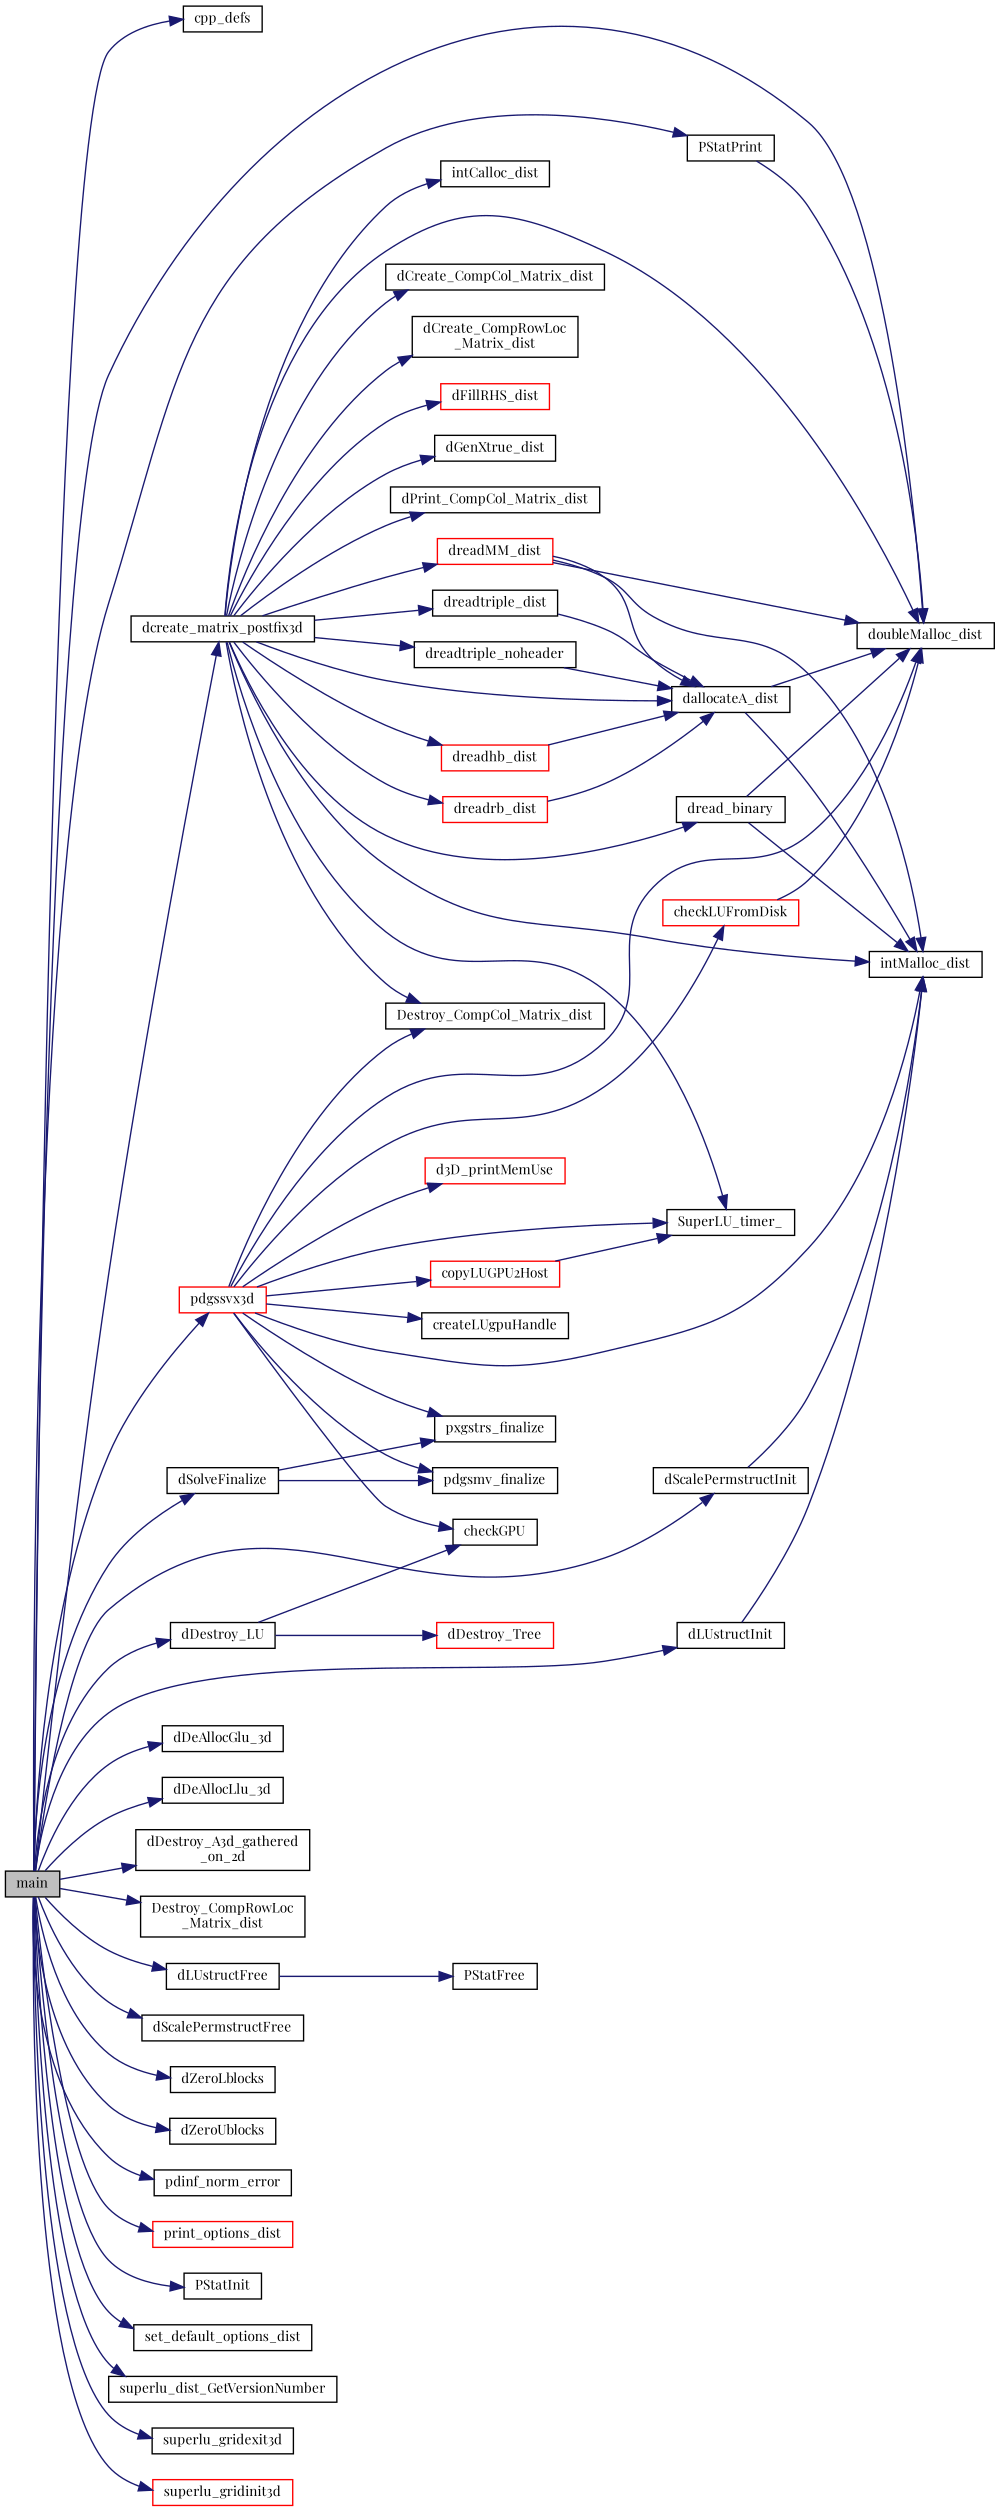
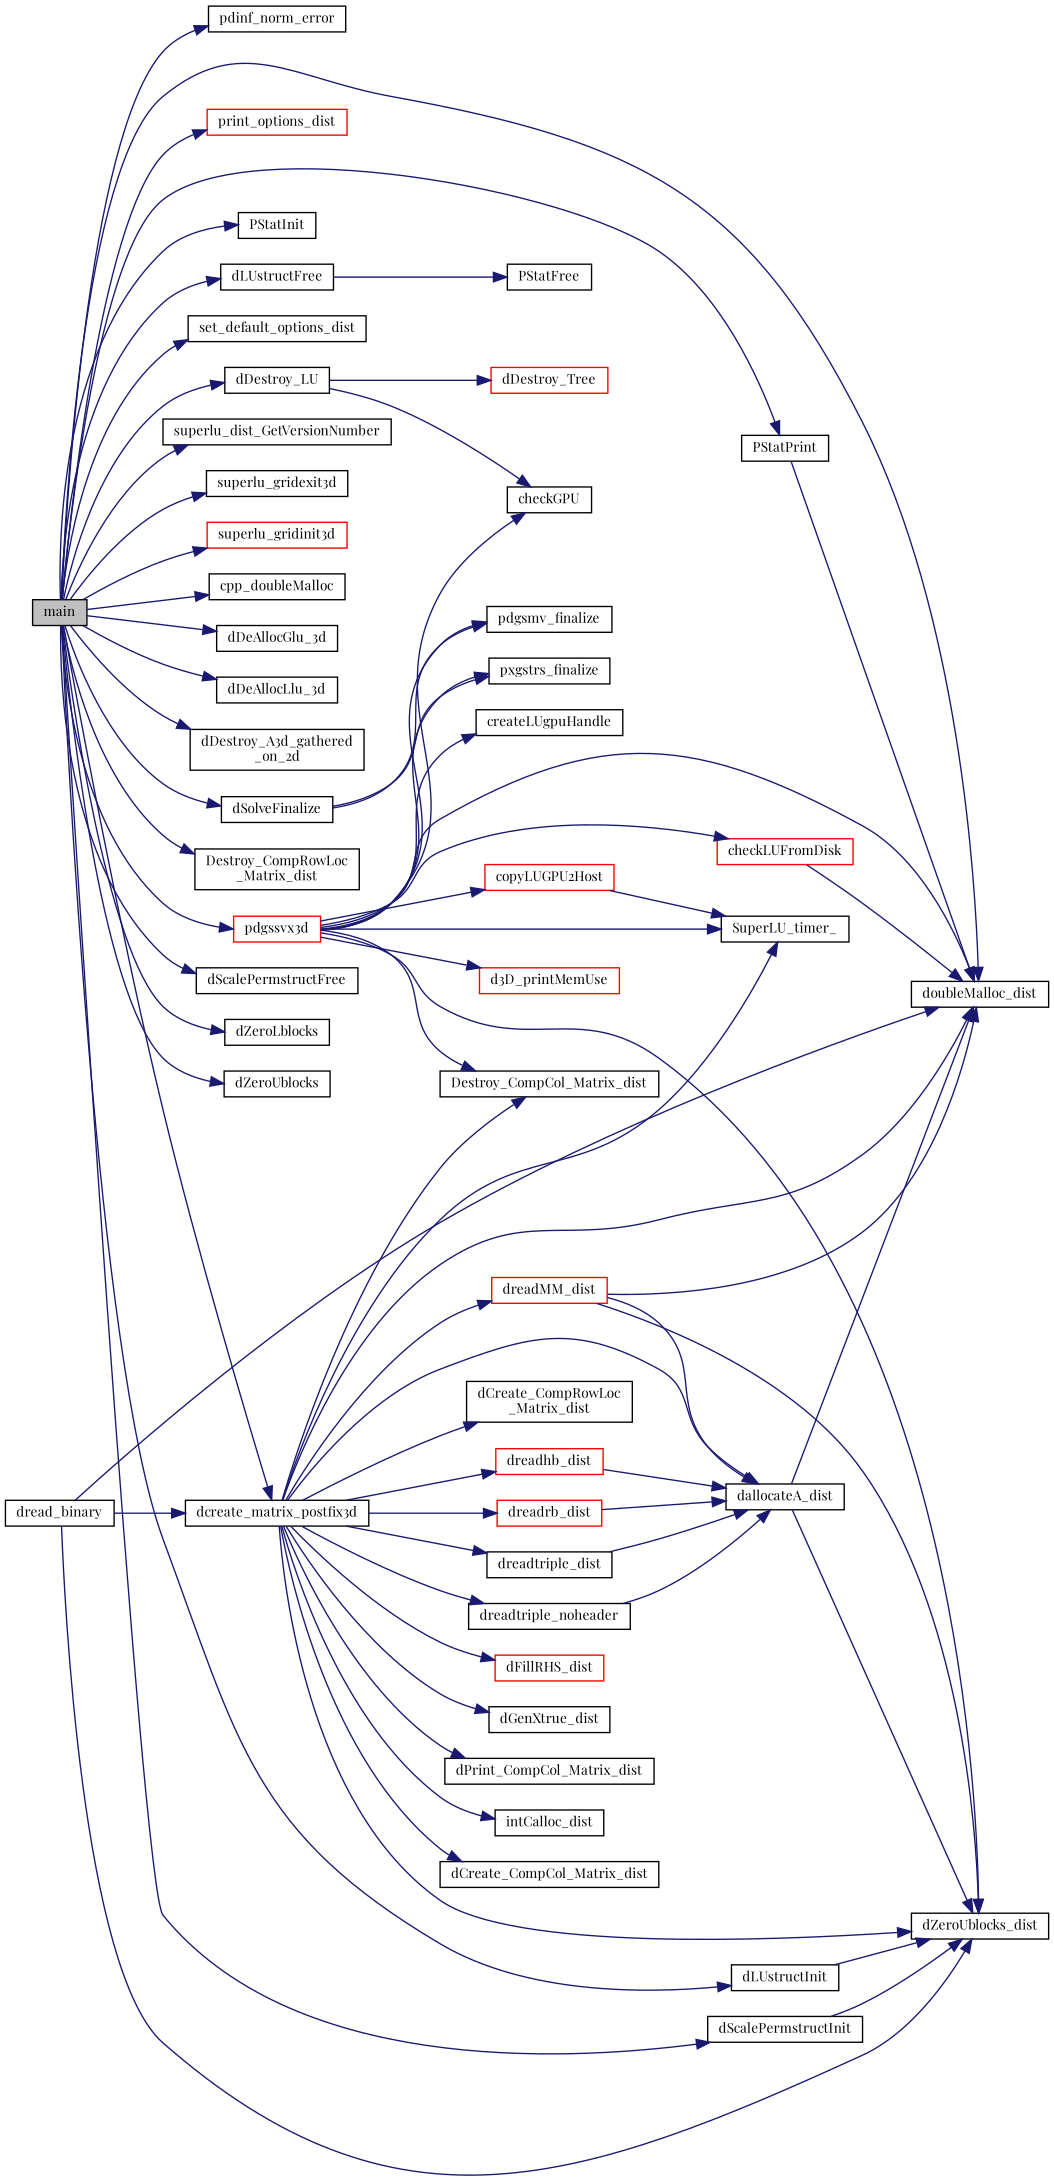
(223, 19) -> (277, 587)
(410, 844) -> (143, 1513)
(926, 964) -> (980, 1926)
